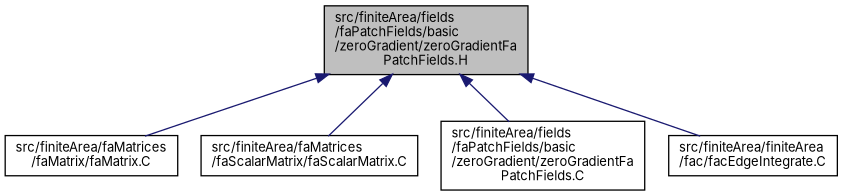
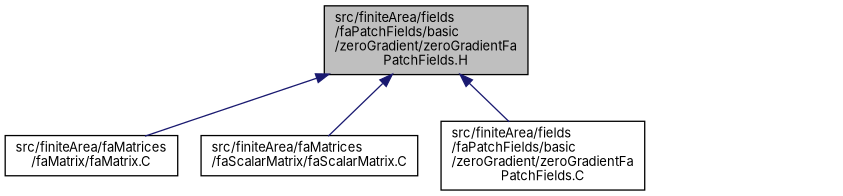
(753, 156) -> none
